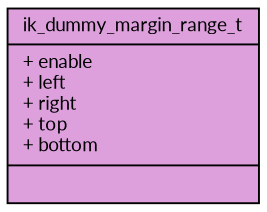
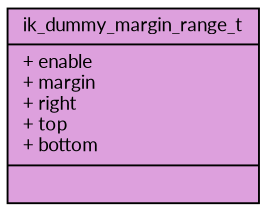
(44, 83) -> (60, 83)
